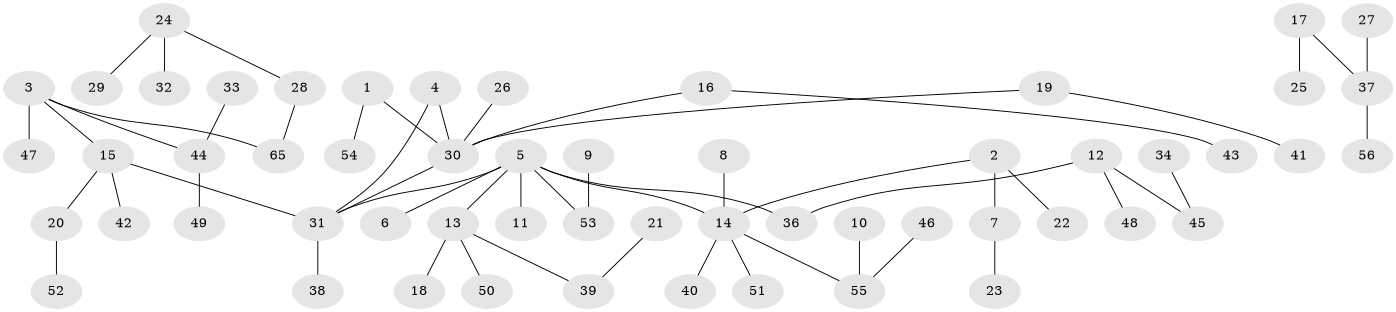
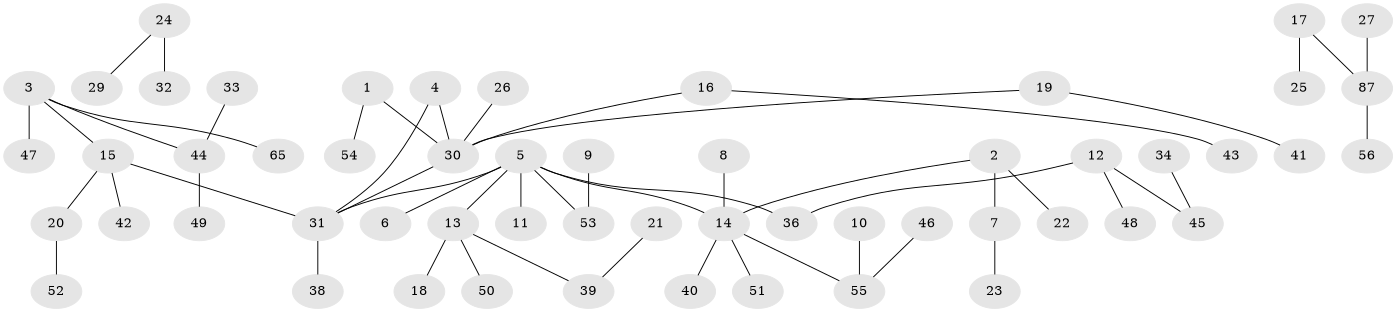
(300, 88) -> none
(1367, 88) -> (1367, 88)
